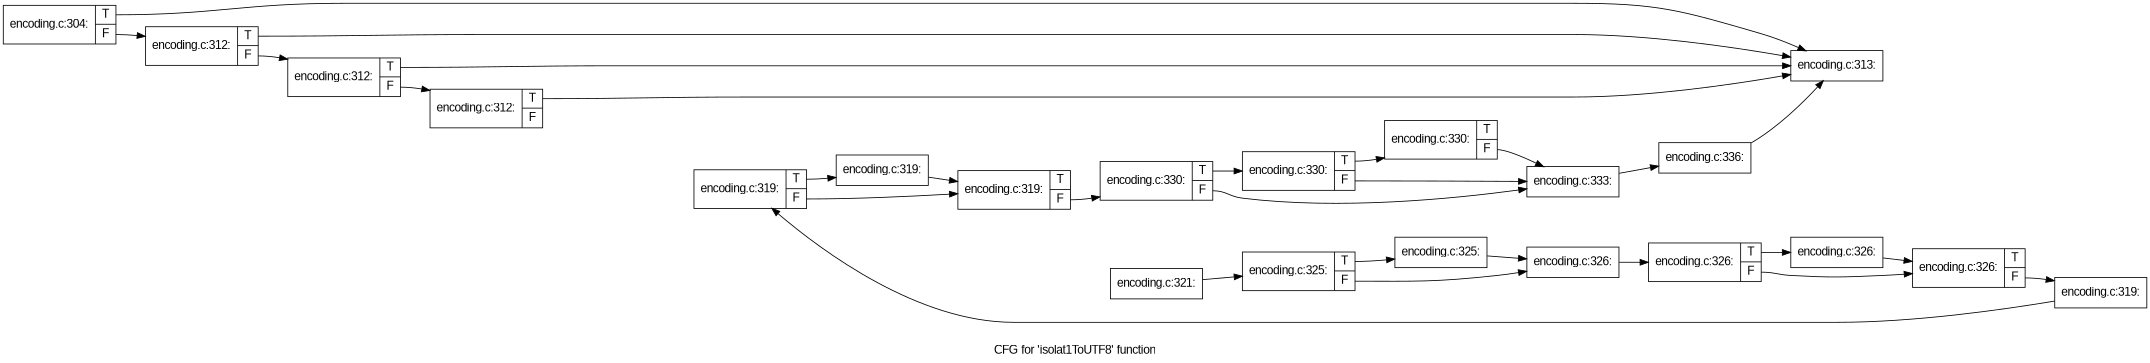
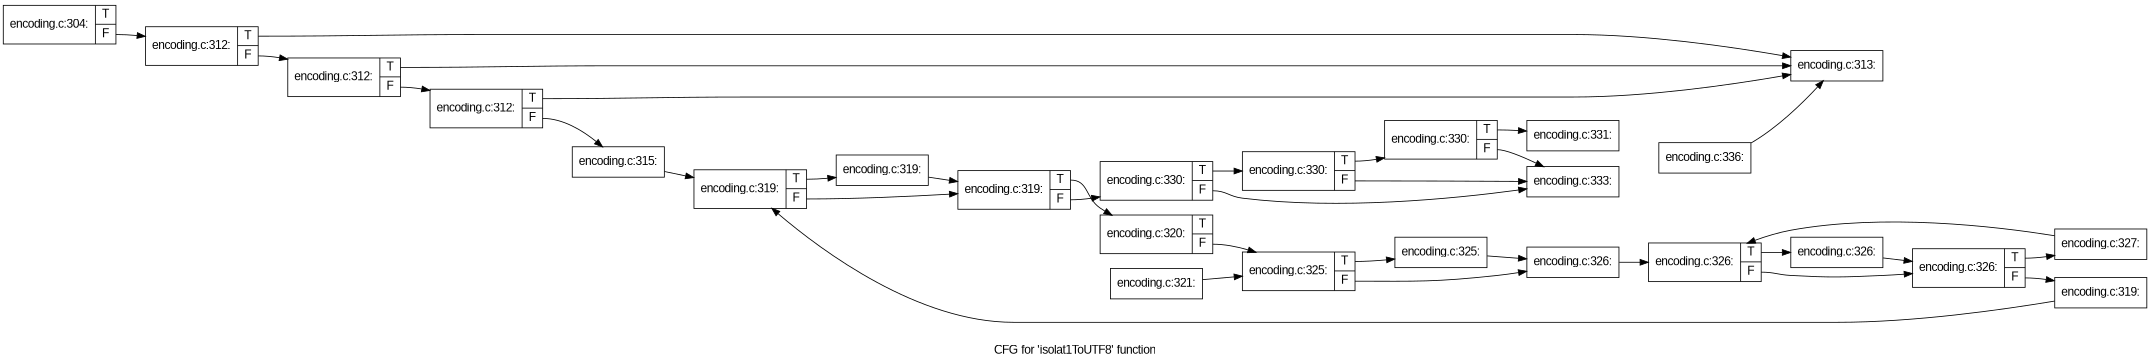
(960, 3) -> none
none -> (1573, 136)
none -> (618, 162)
(1635, 170) -> none
none -> (1156, 234)
none -> (2101, 244)
